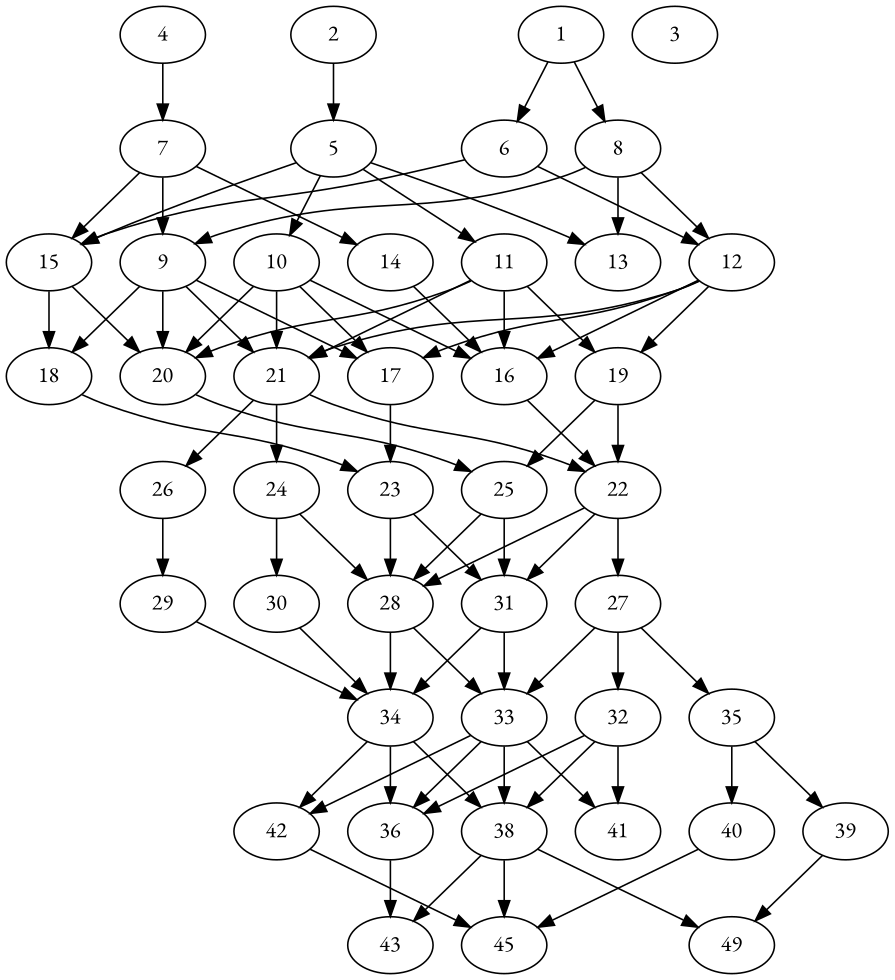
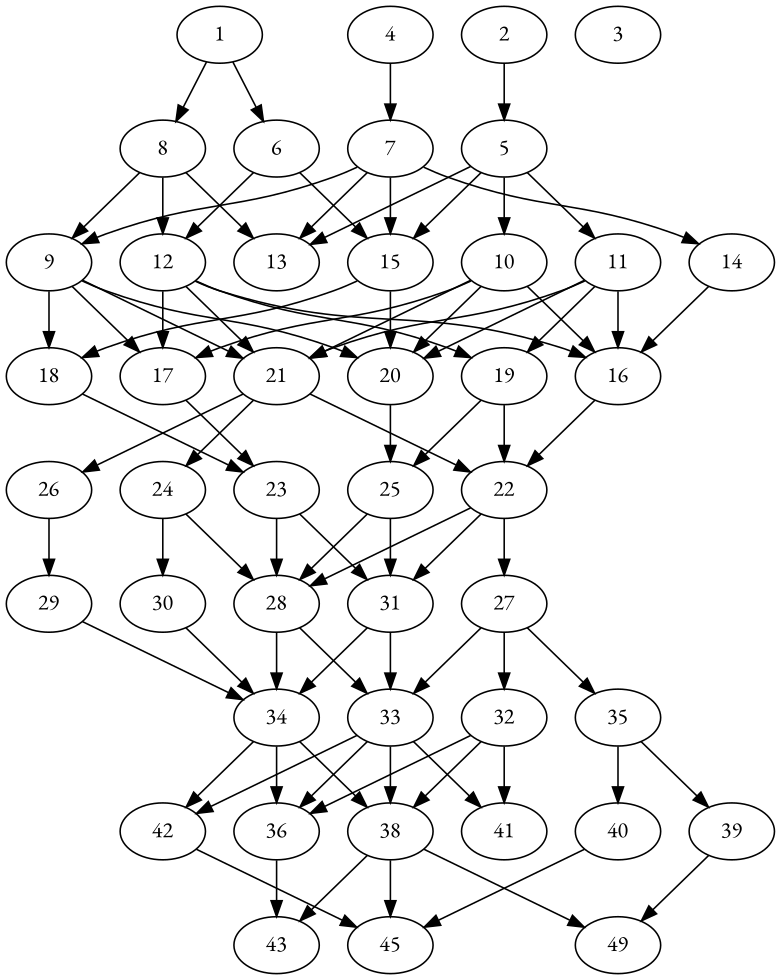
none -> (341, 198)
